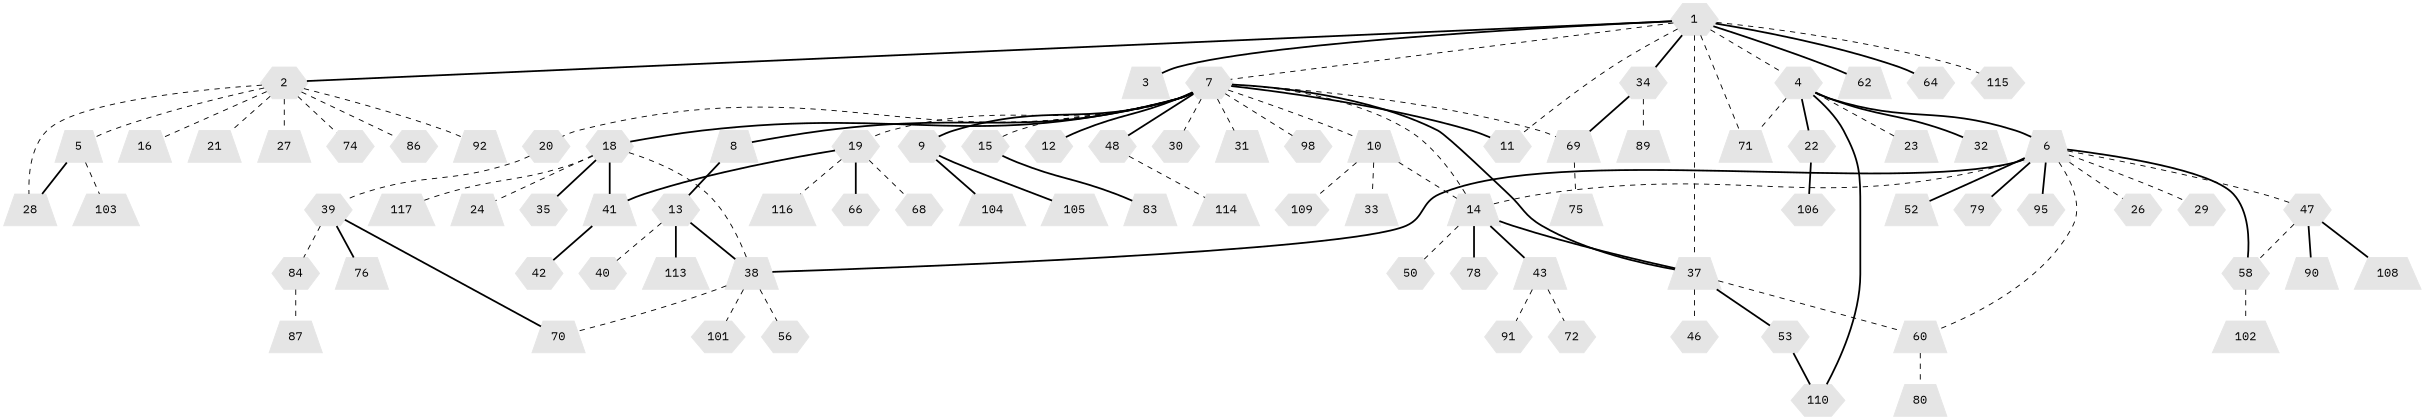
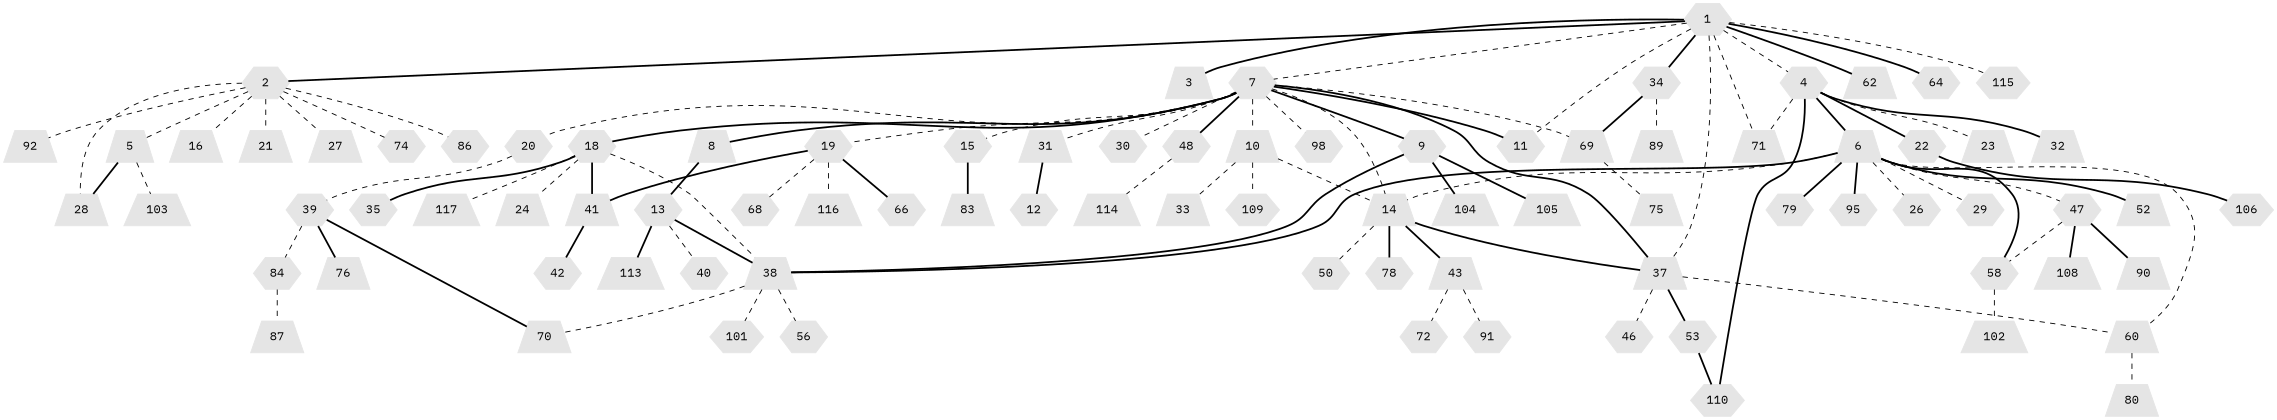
(1116, 118) -> (1040, 178)
none -> (1205, 245)
